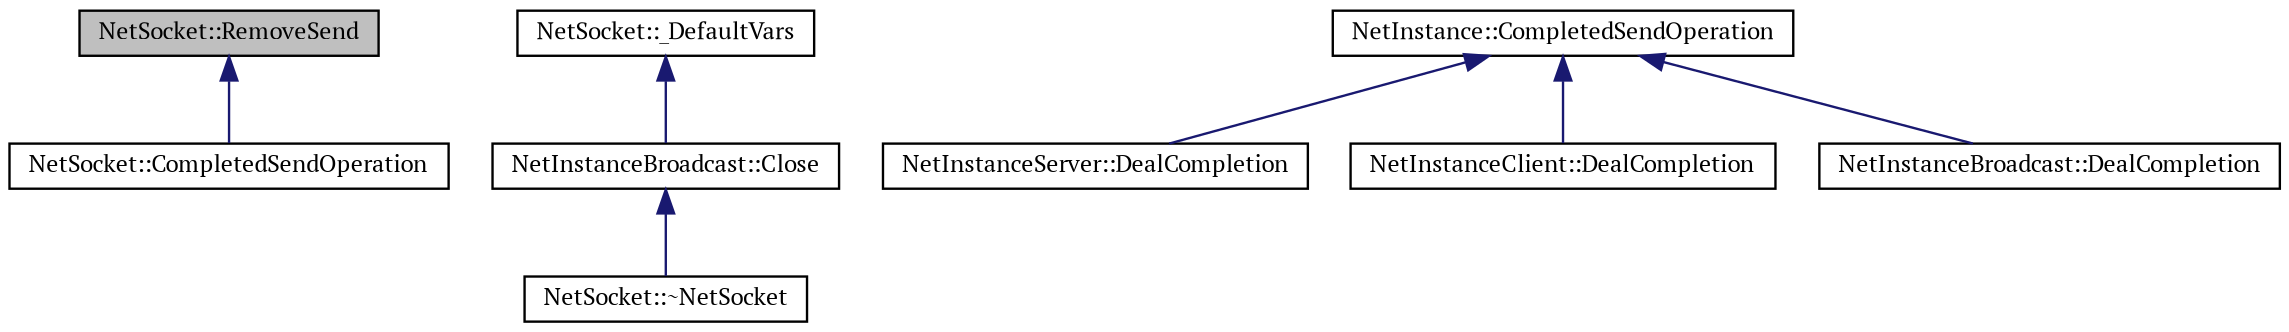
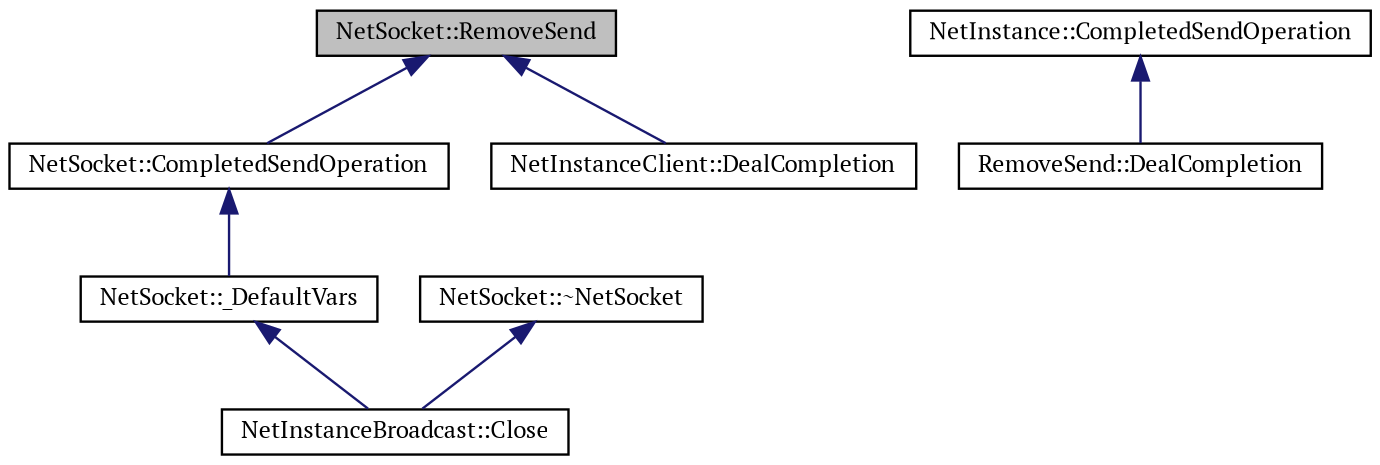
(1563, 112) -> (596, 106)
(1095, 166) -> (1141, 166)
(2050, 166) -> none
none -> (229, 245)
(666, 245) -> (469, 373)
